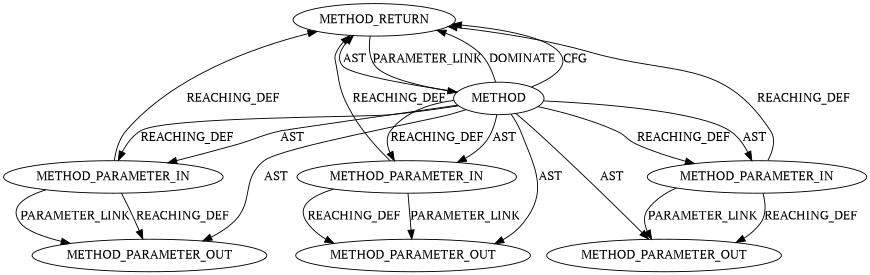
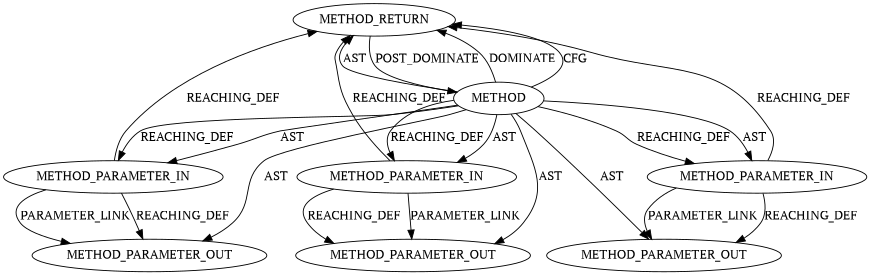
(427, 59) -> (427, 59)
